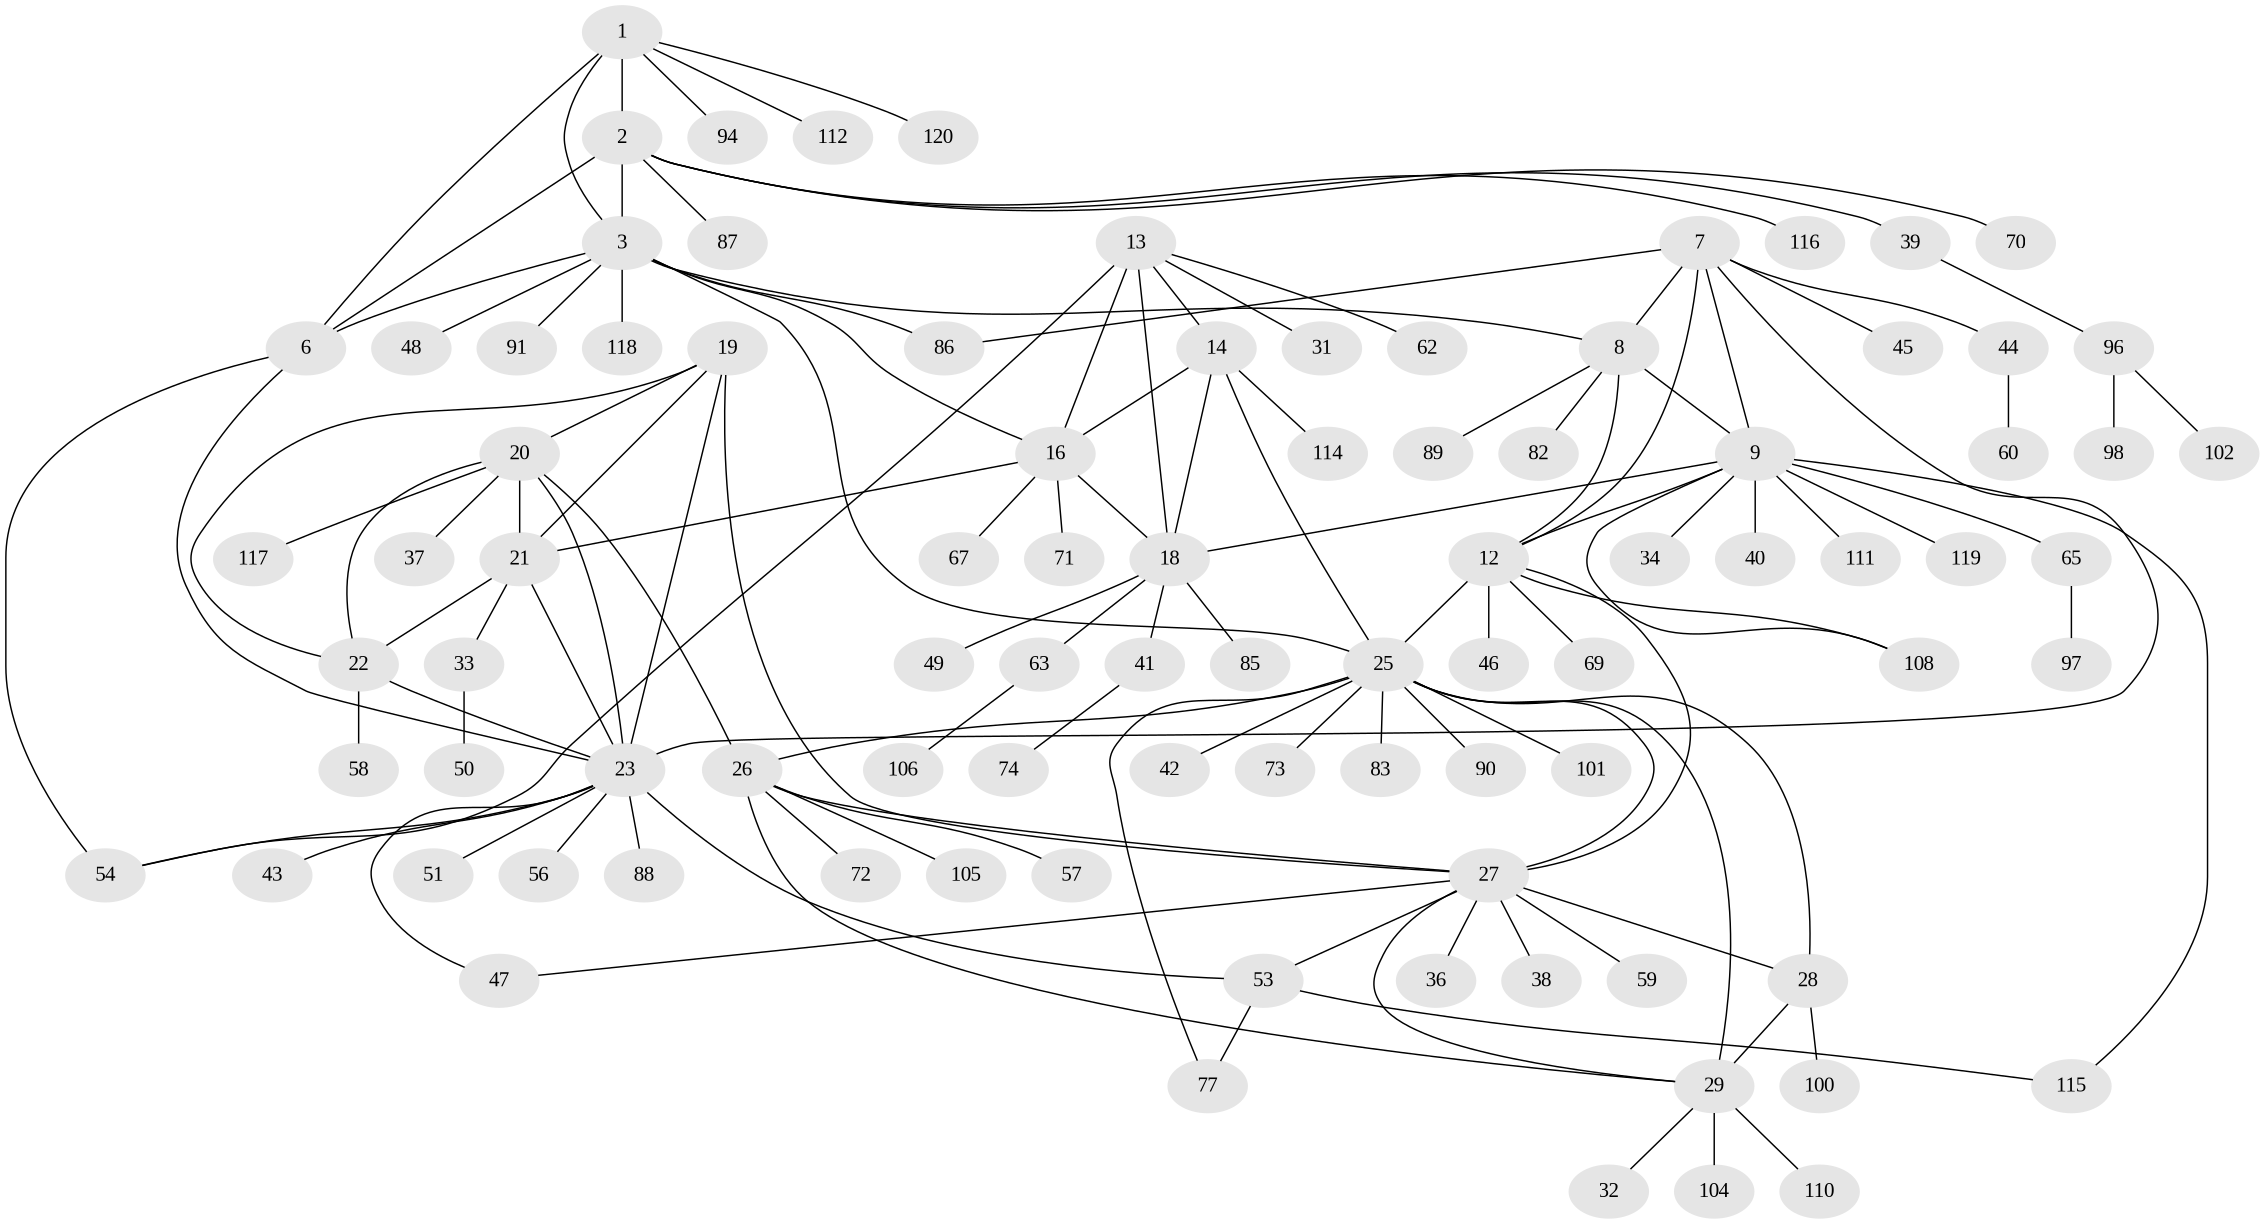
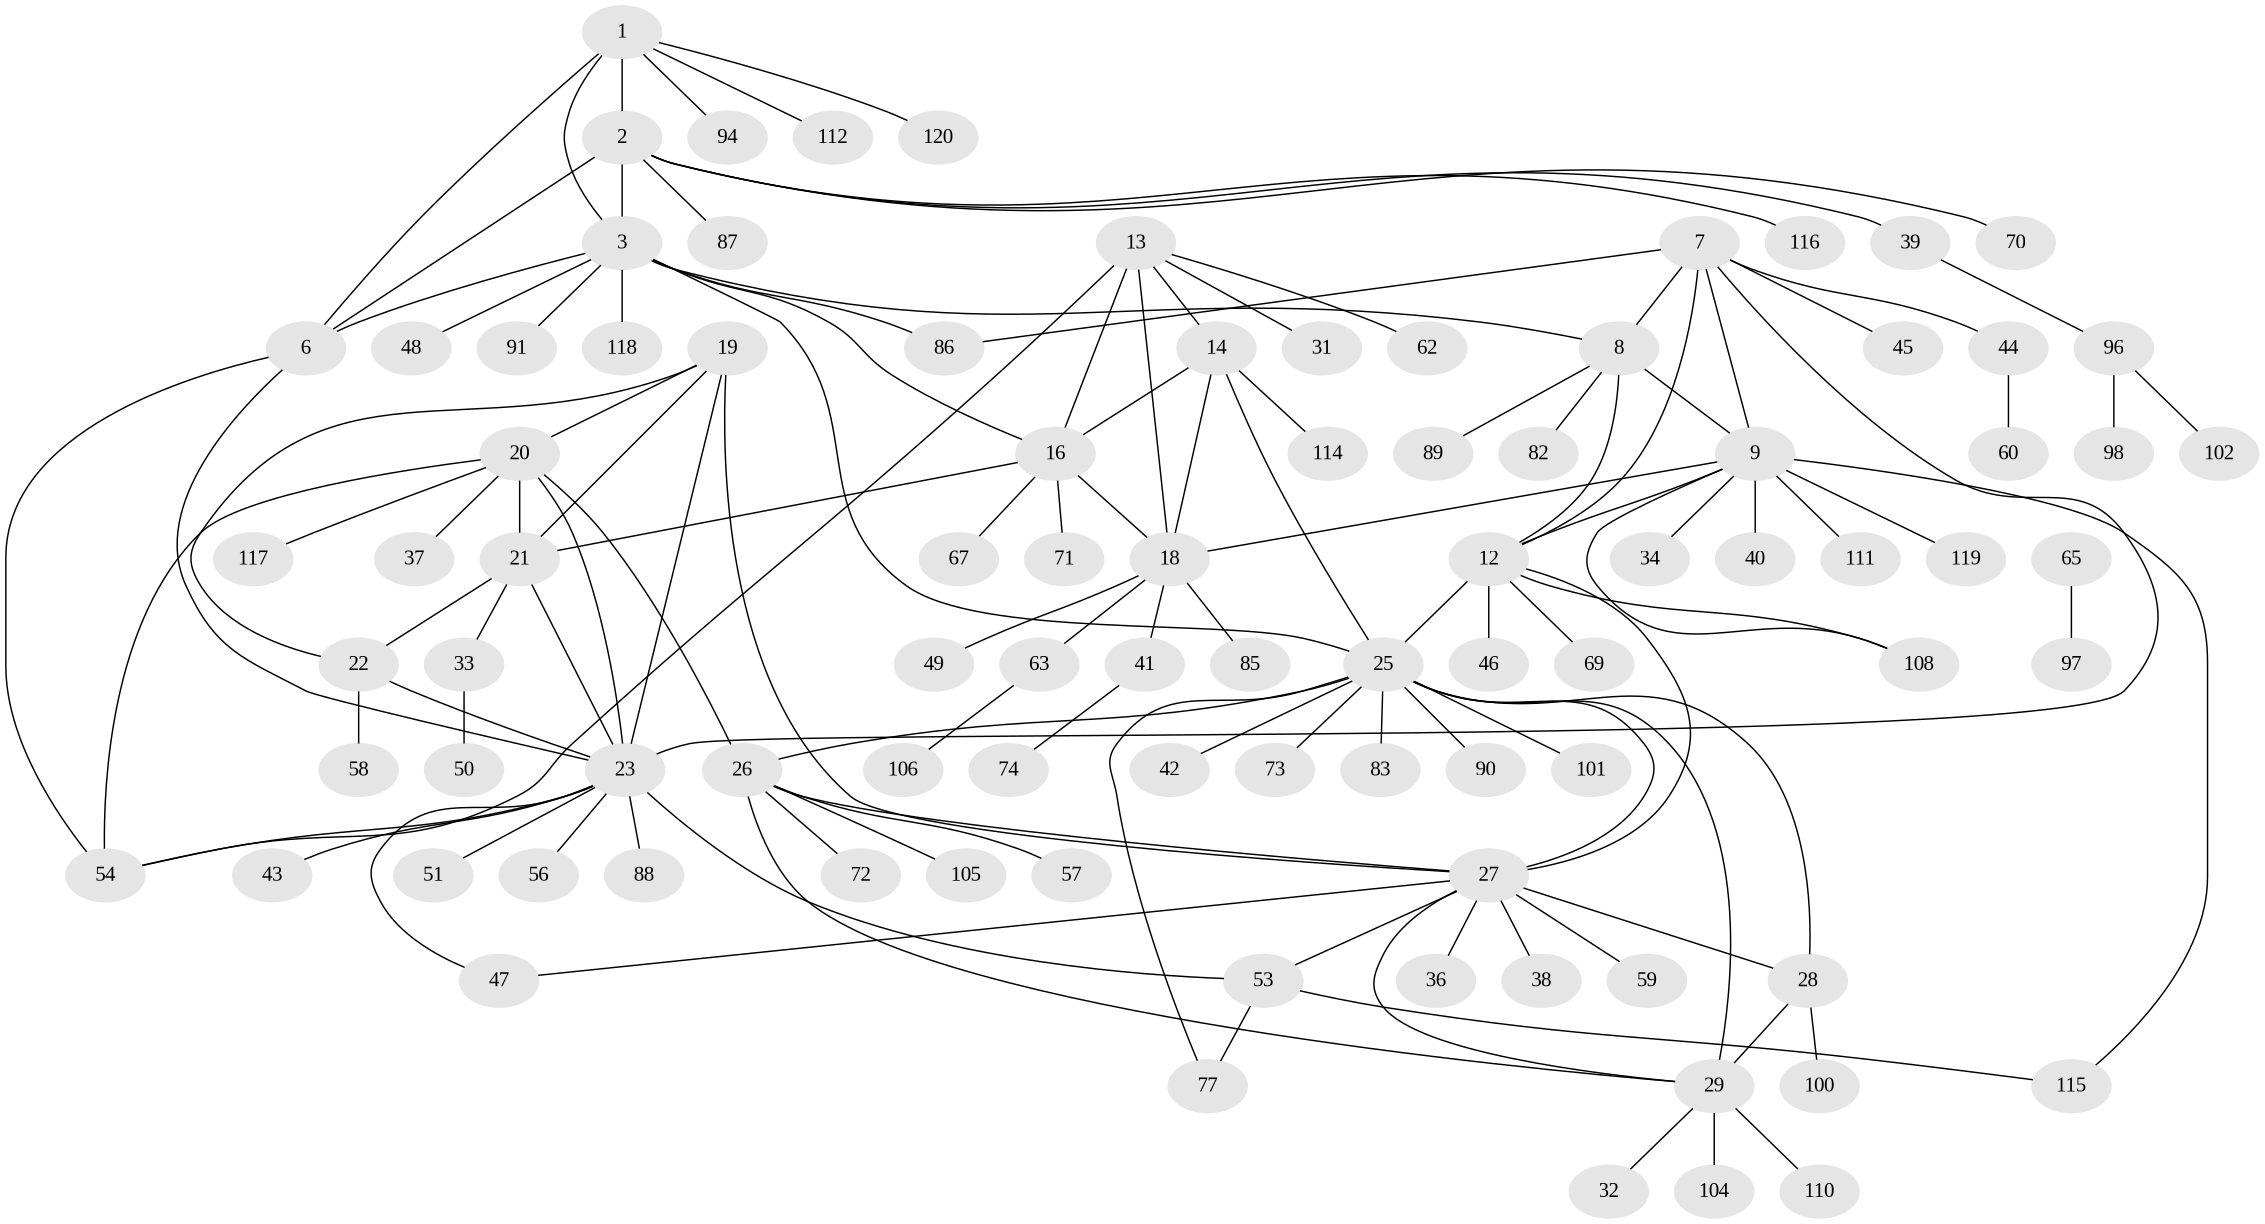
(1918, 499) -> none
(368, 524) -> (167, 576)
